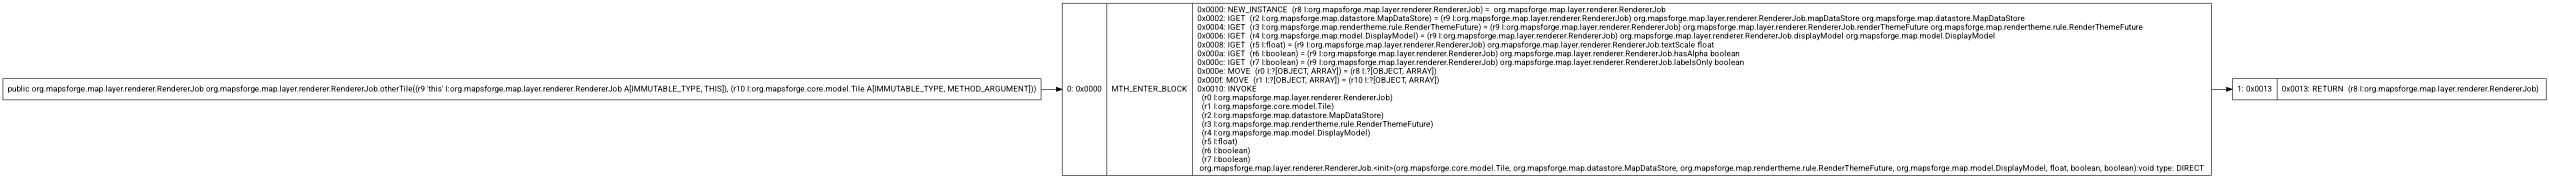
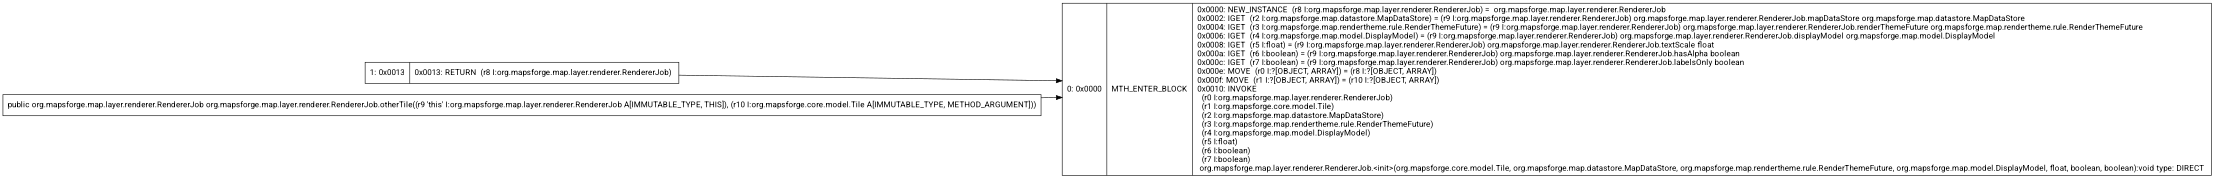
(2219, 89) -> (868, 78)
